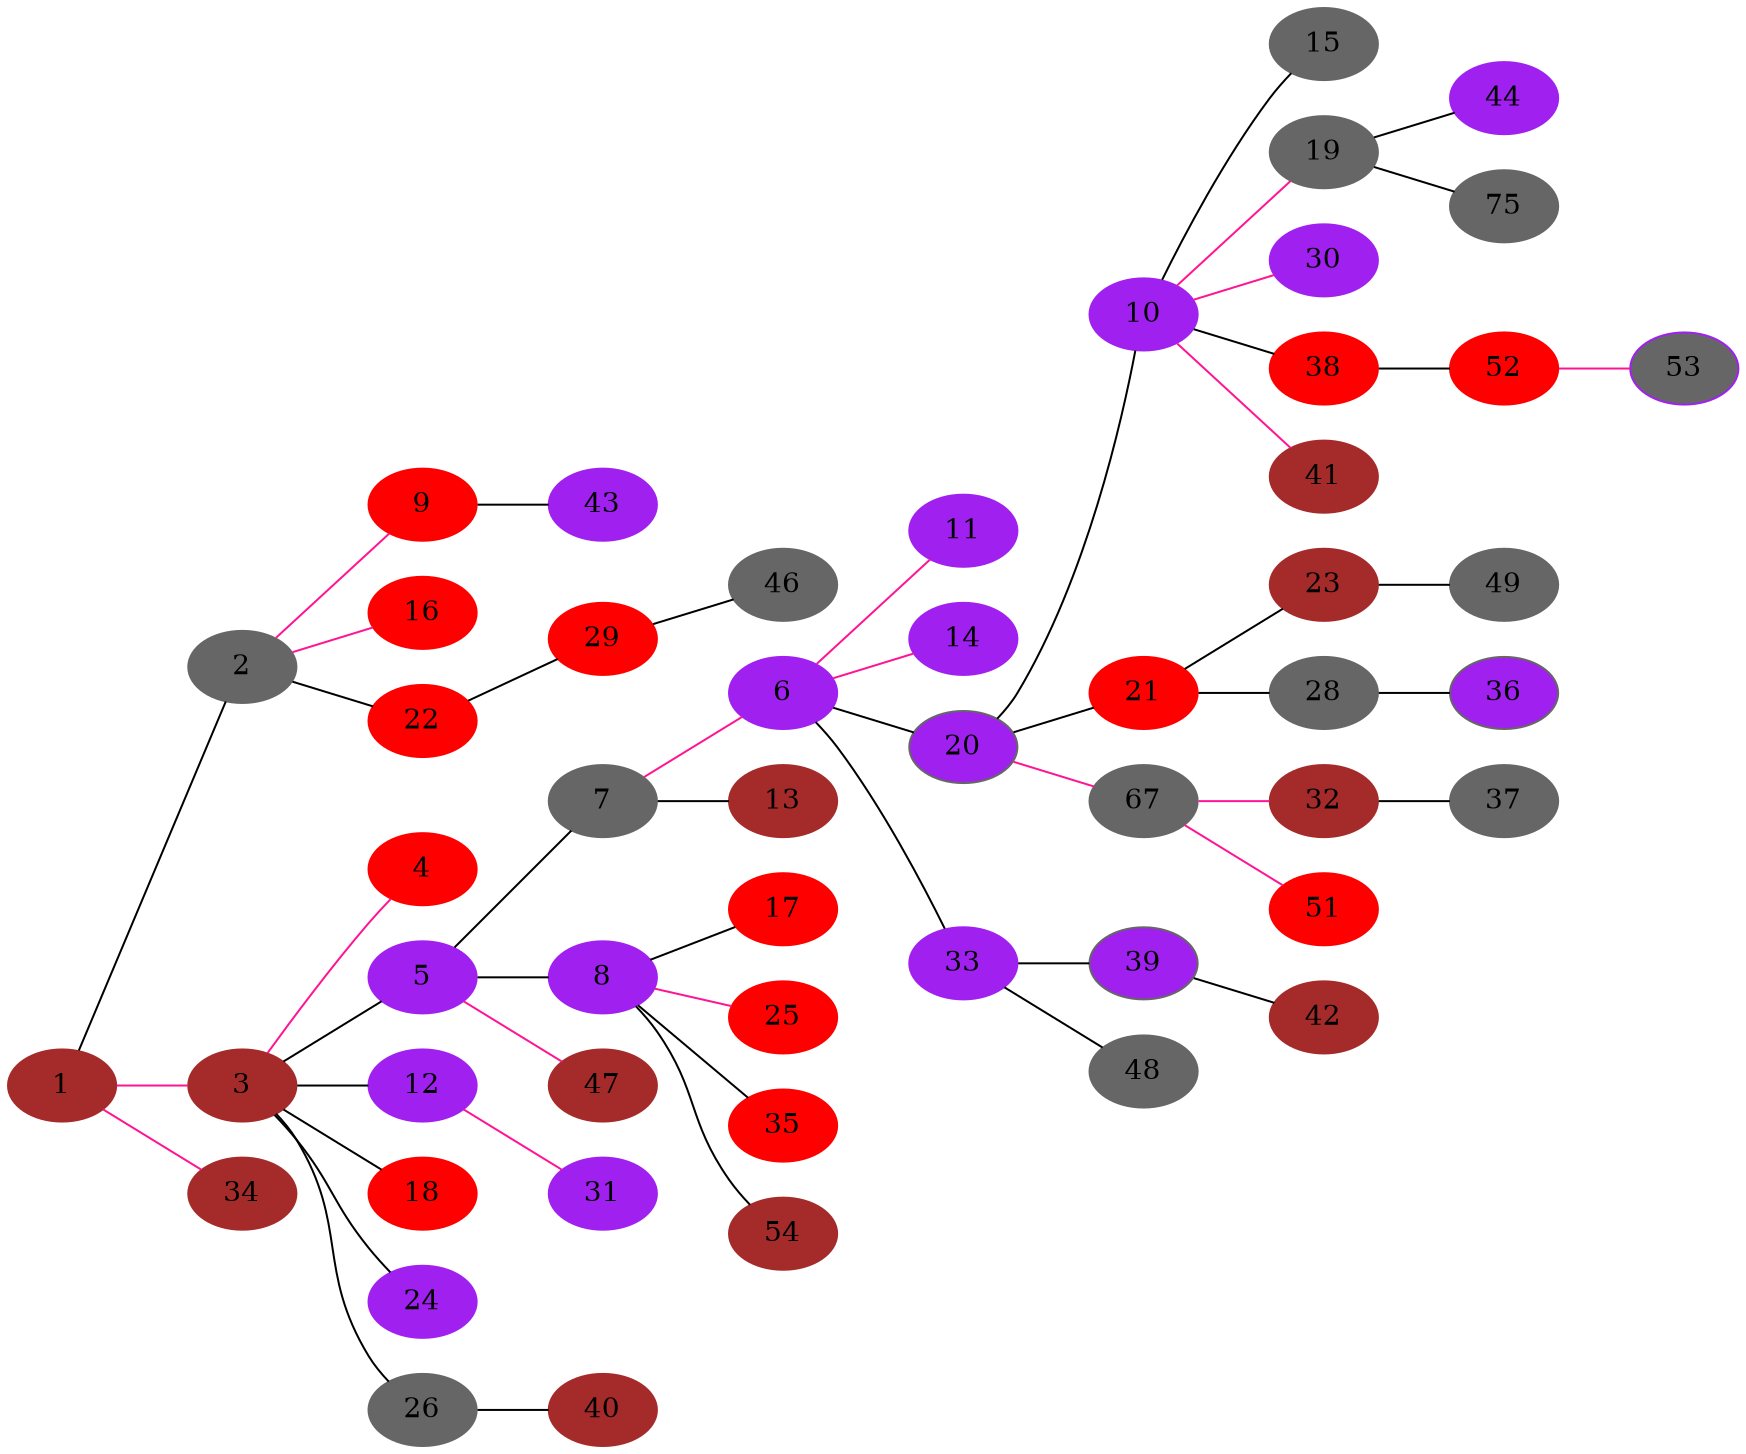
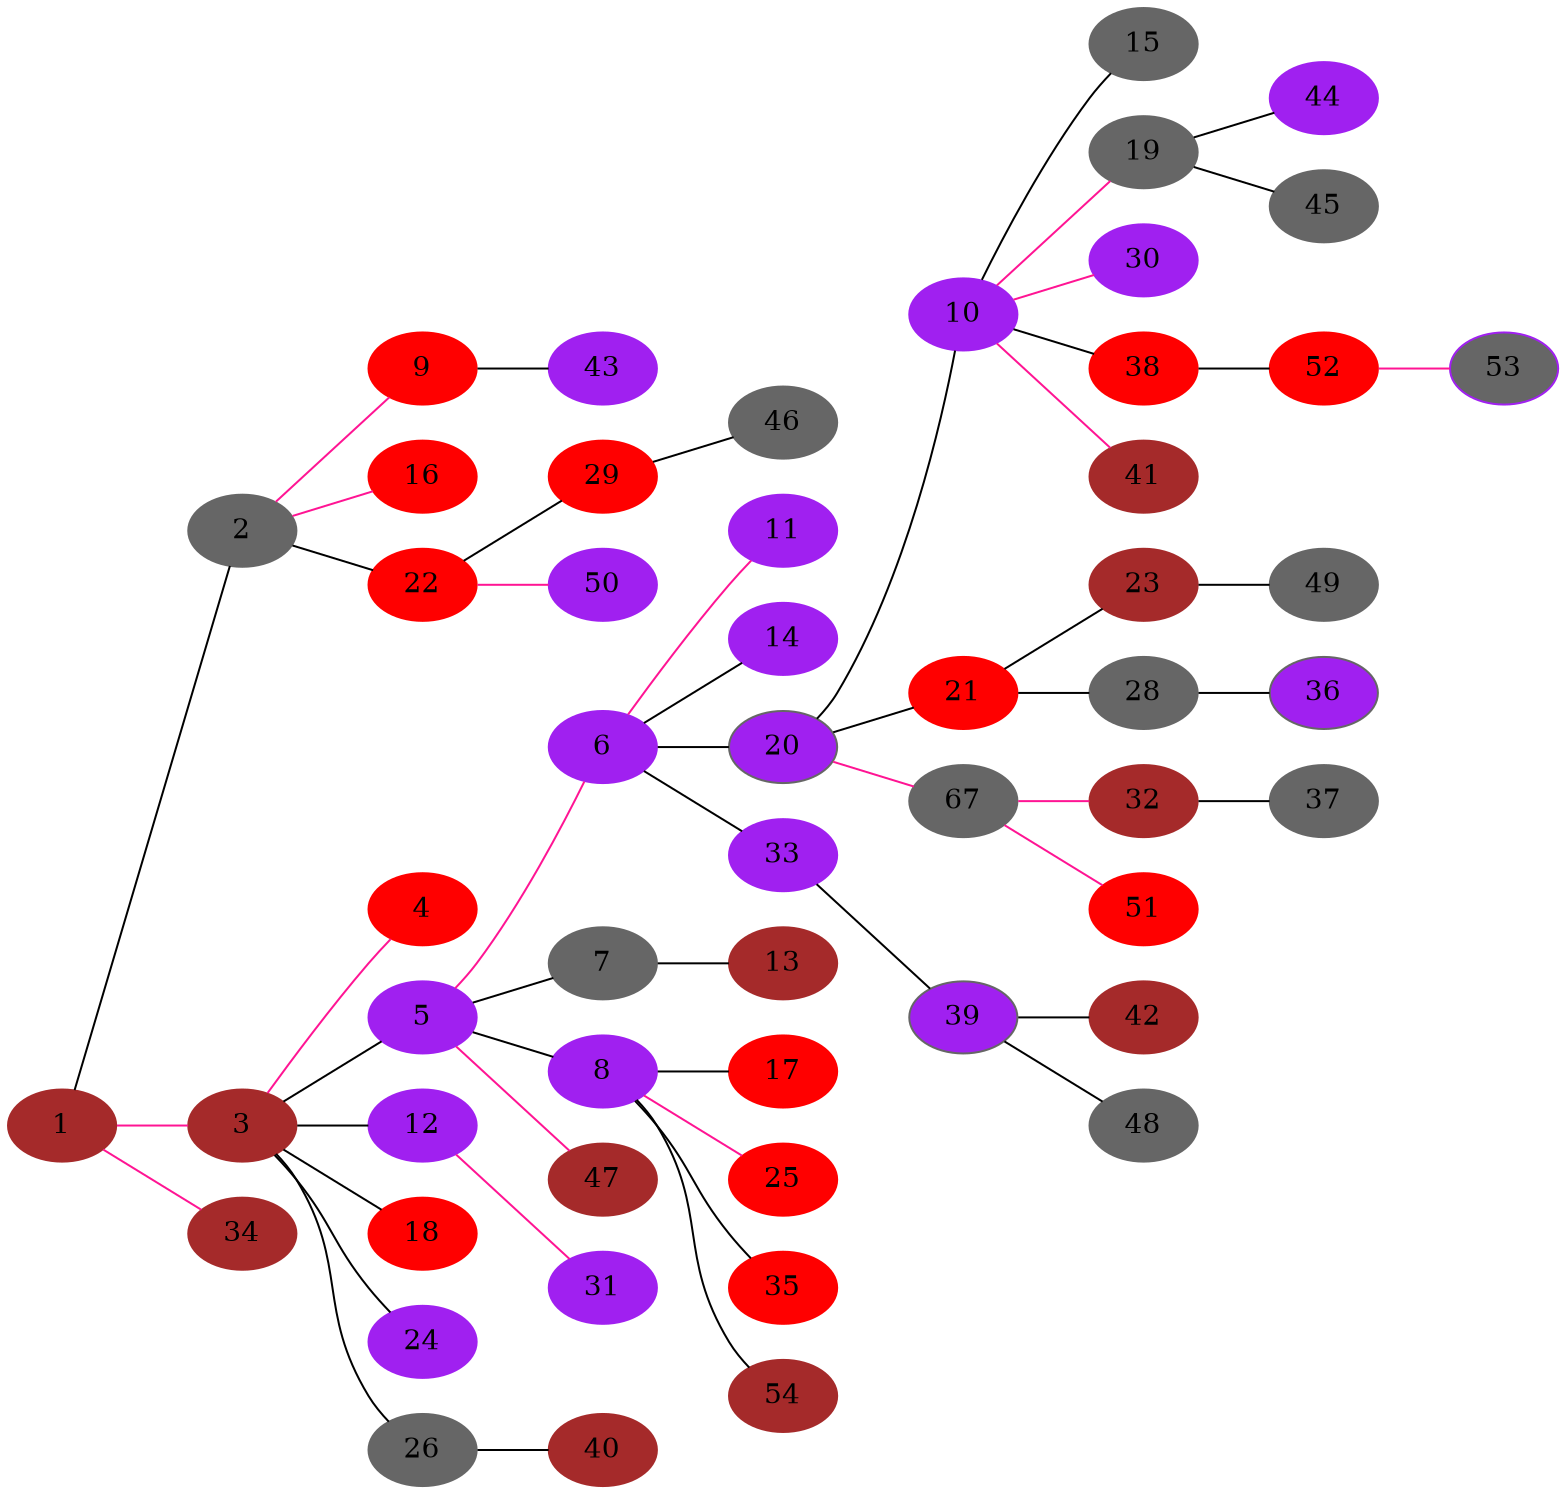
(1504, 206) -> (1324, 206)
none -> (603, 585)
(874, 666) -> (693, 693)
(693, 747) -> (526, 889)
(1054, 1017) -> (1054, 1072)
